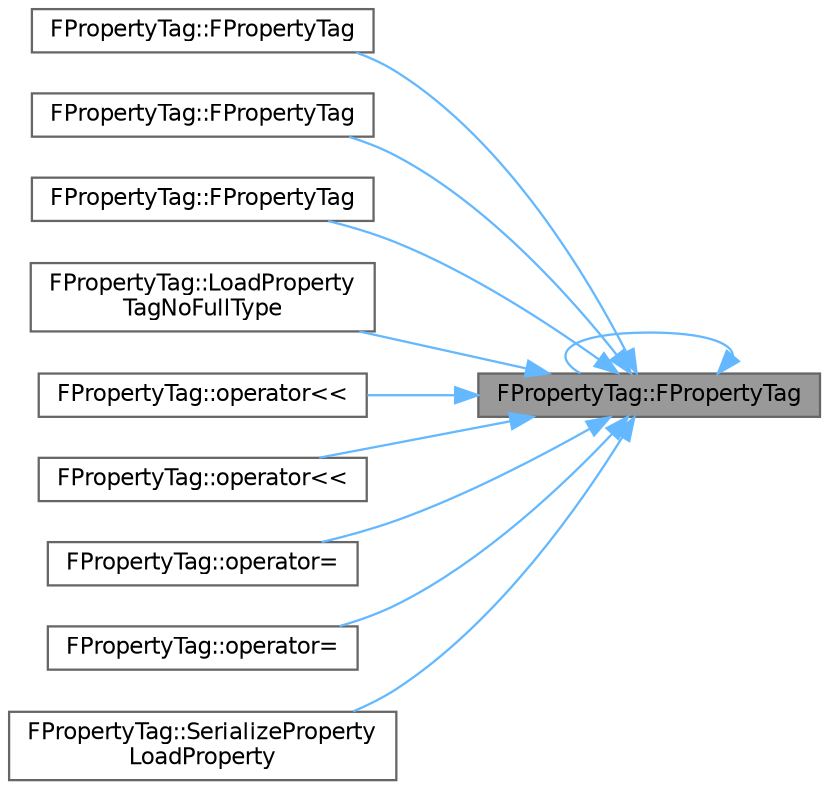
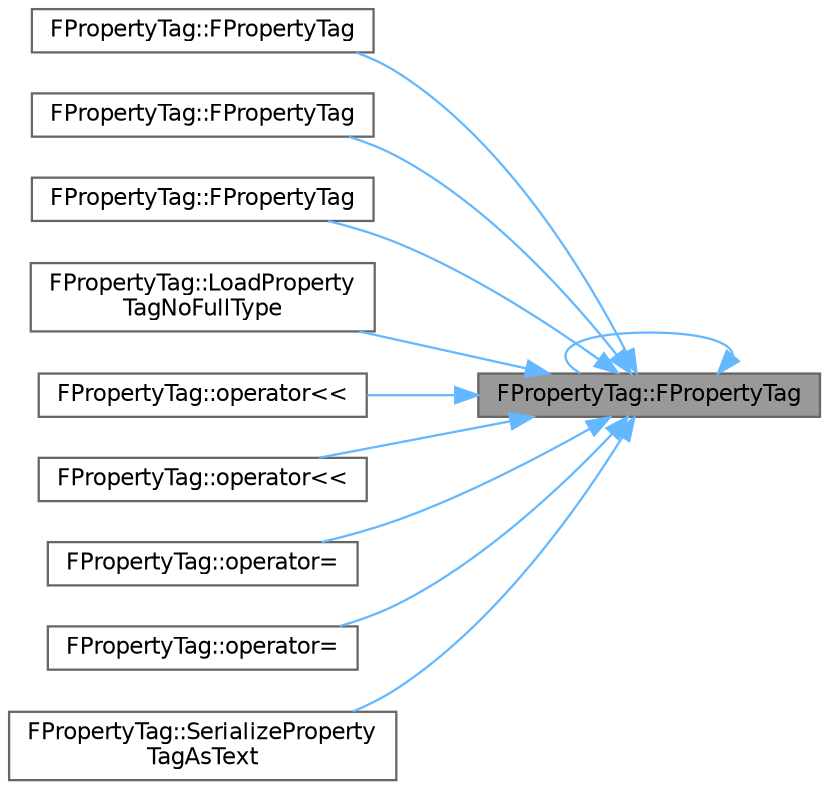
(203, 746) -> (203, 746)
